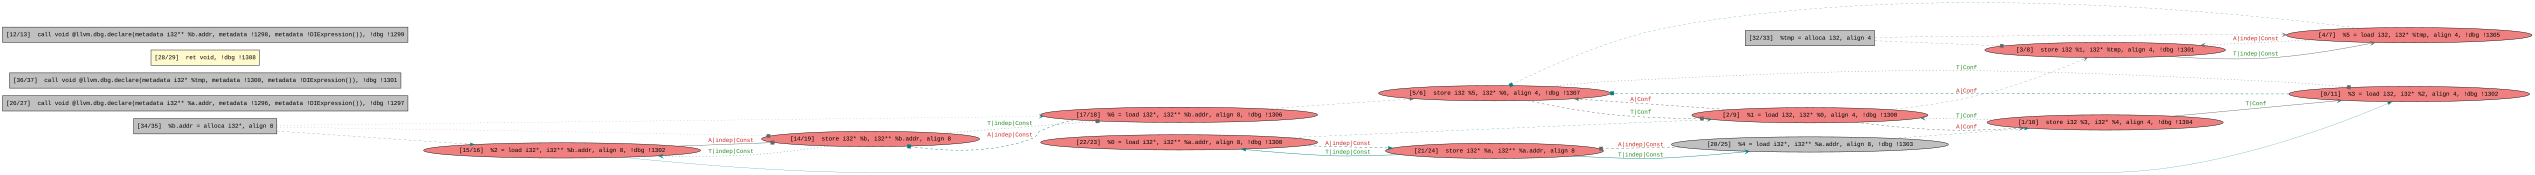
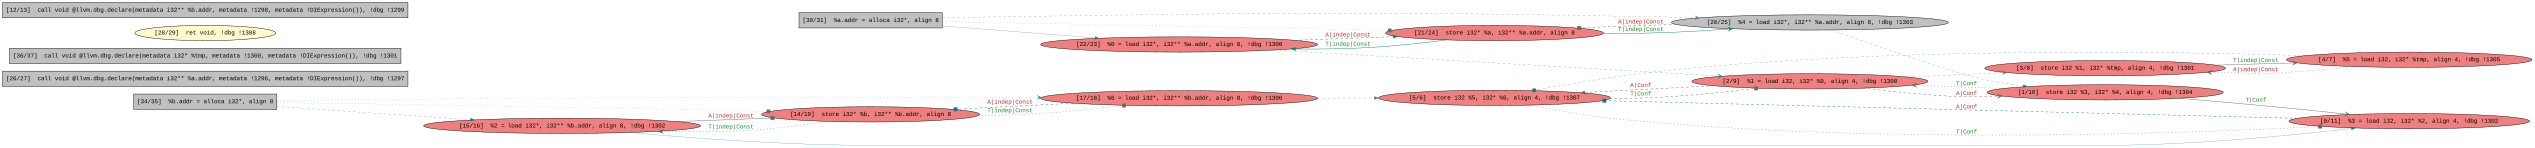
none -> (871, 20)
(1810, 38) -> none
(205, 58) -> (205, 33)
